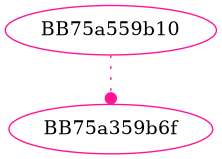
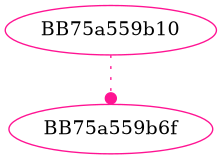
(111, 129) -> (111, 129)
